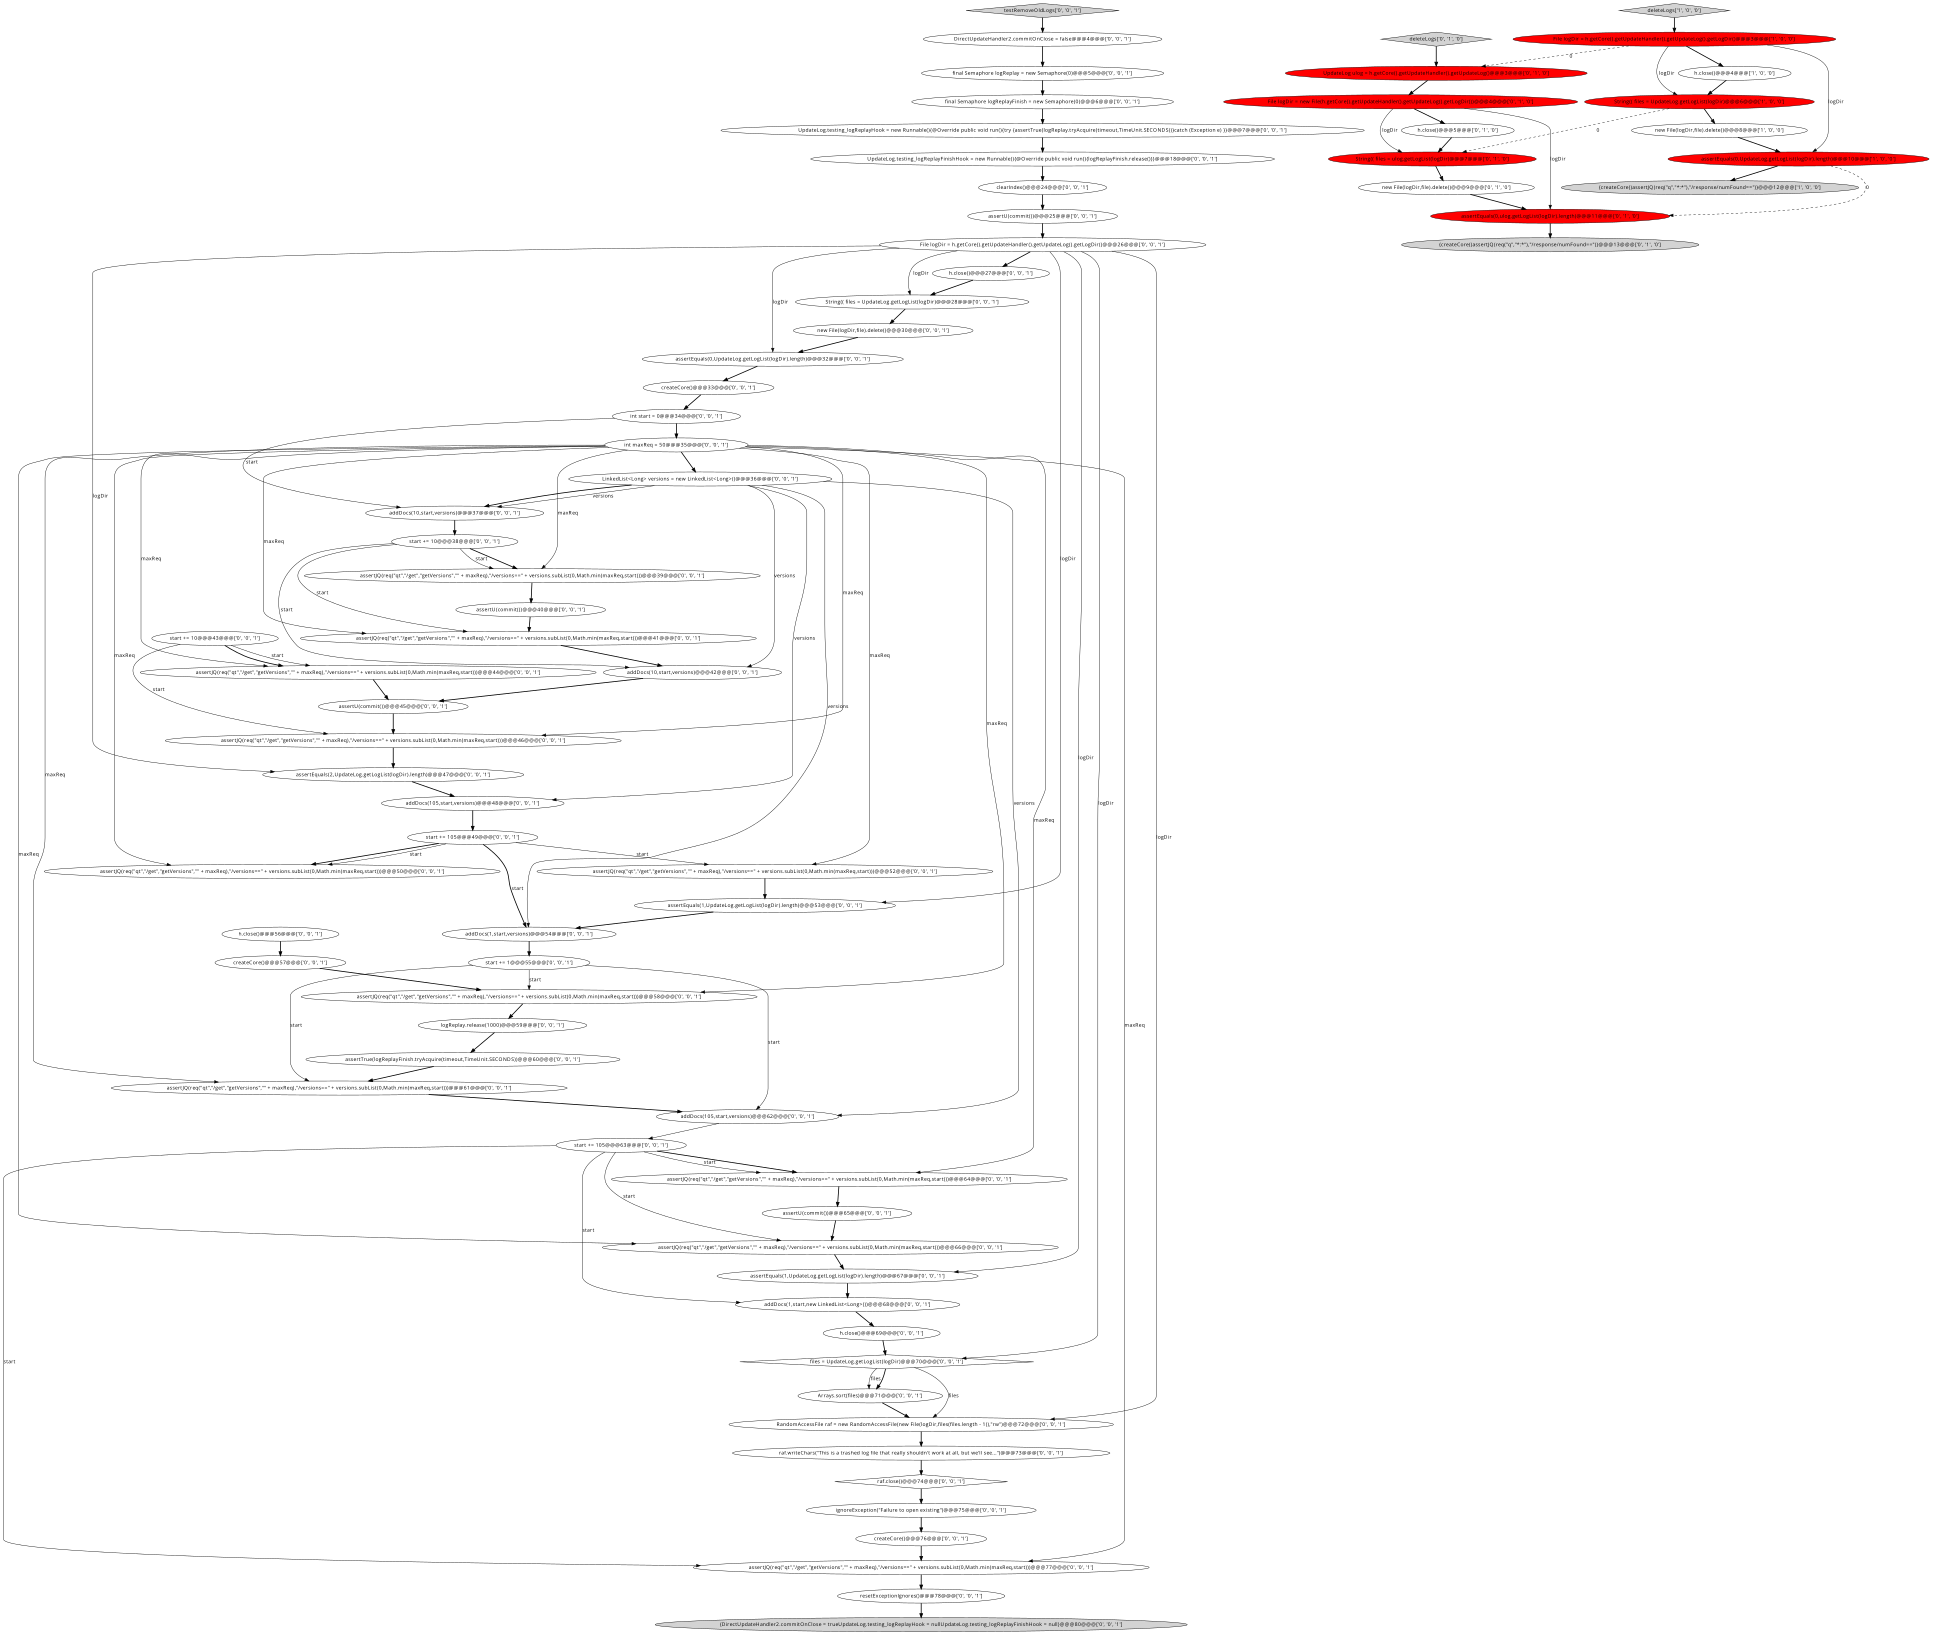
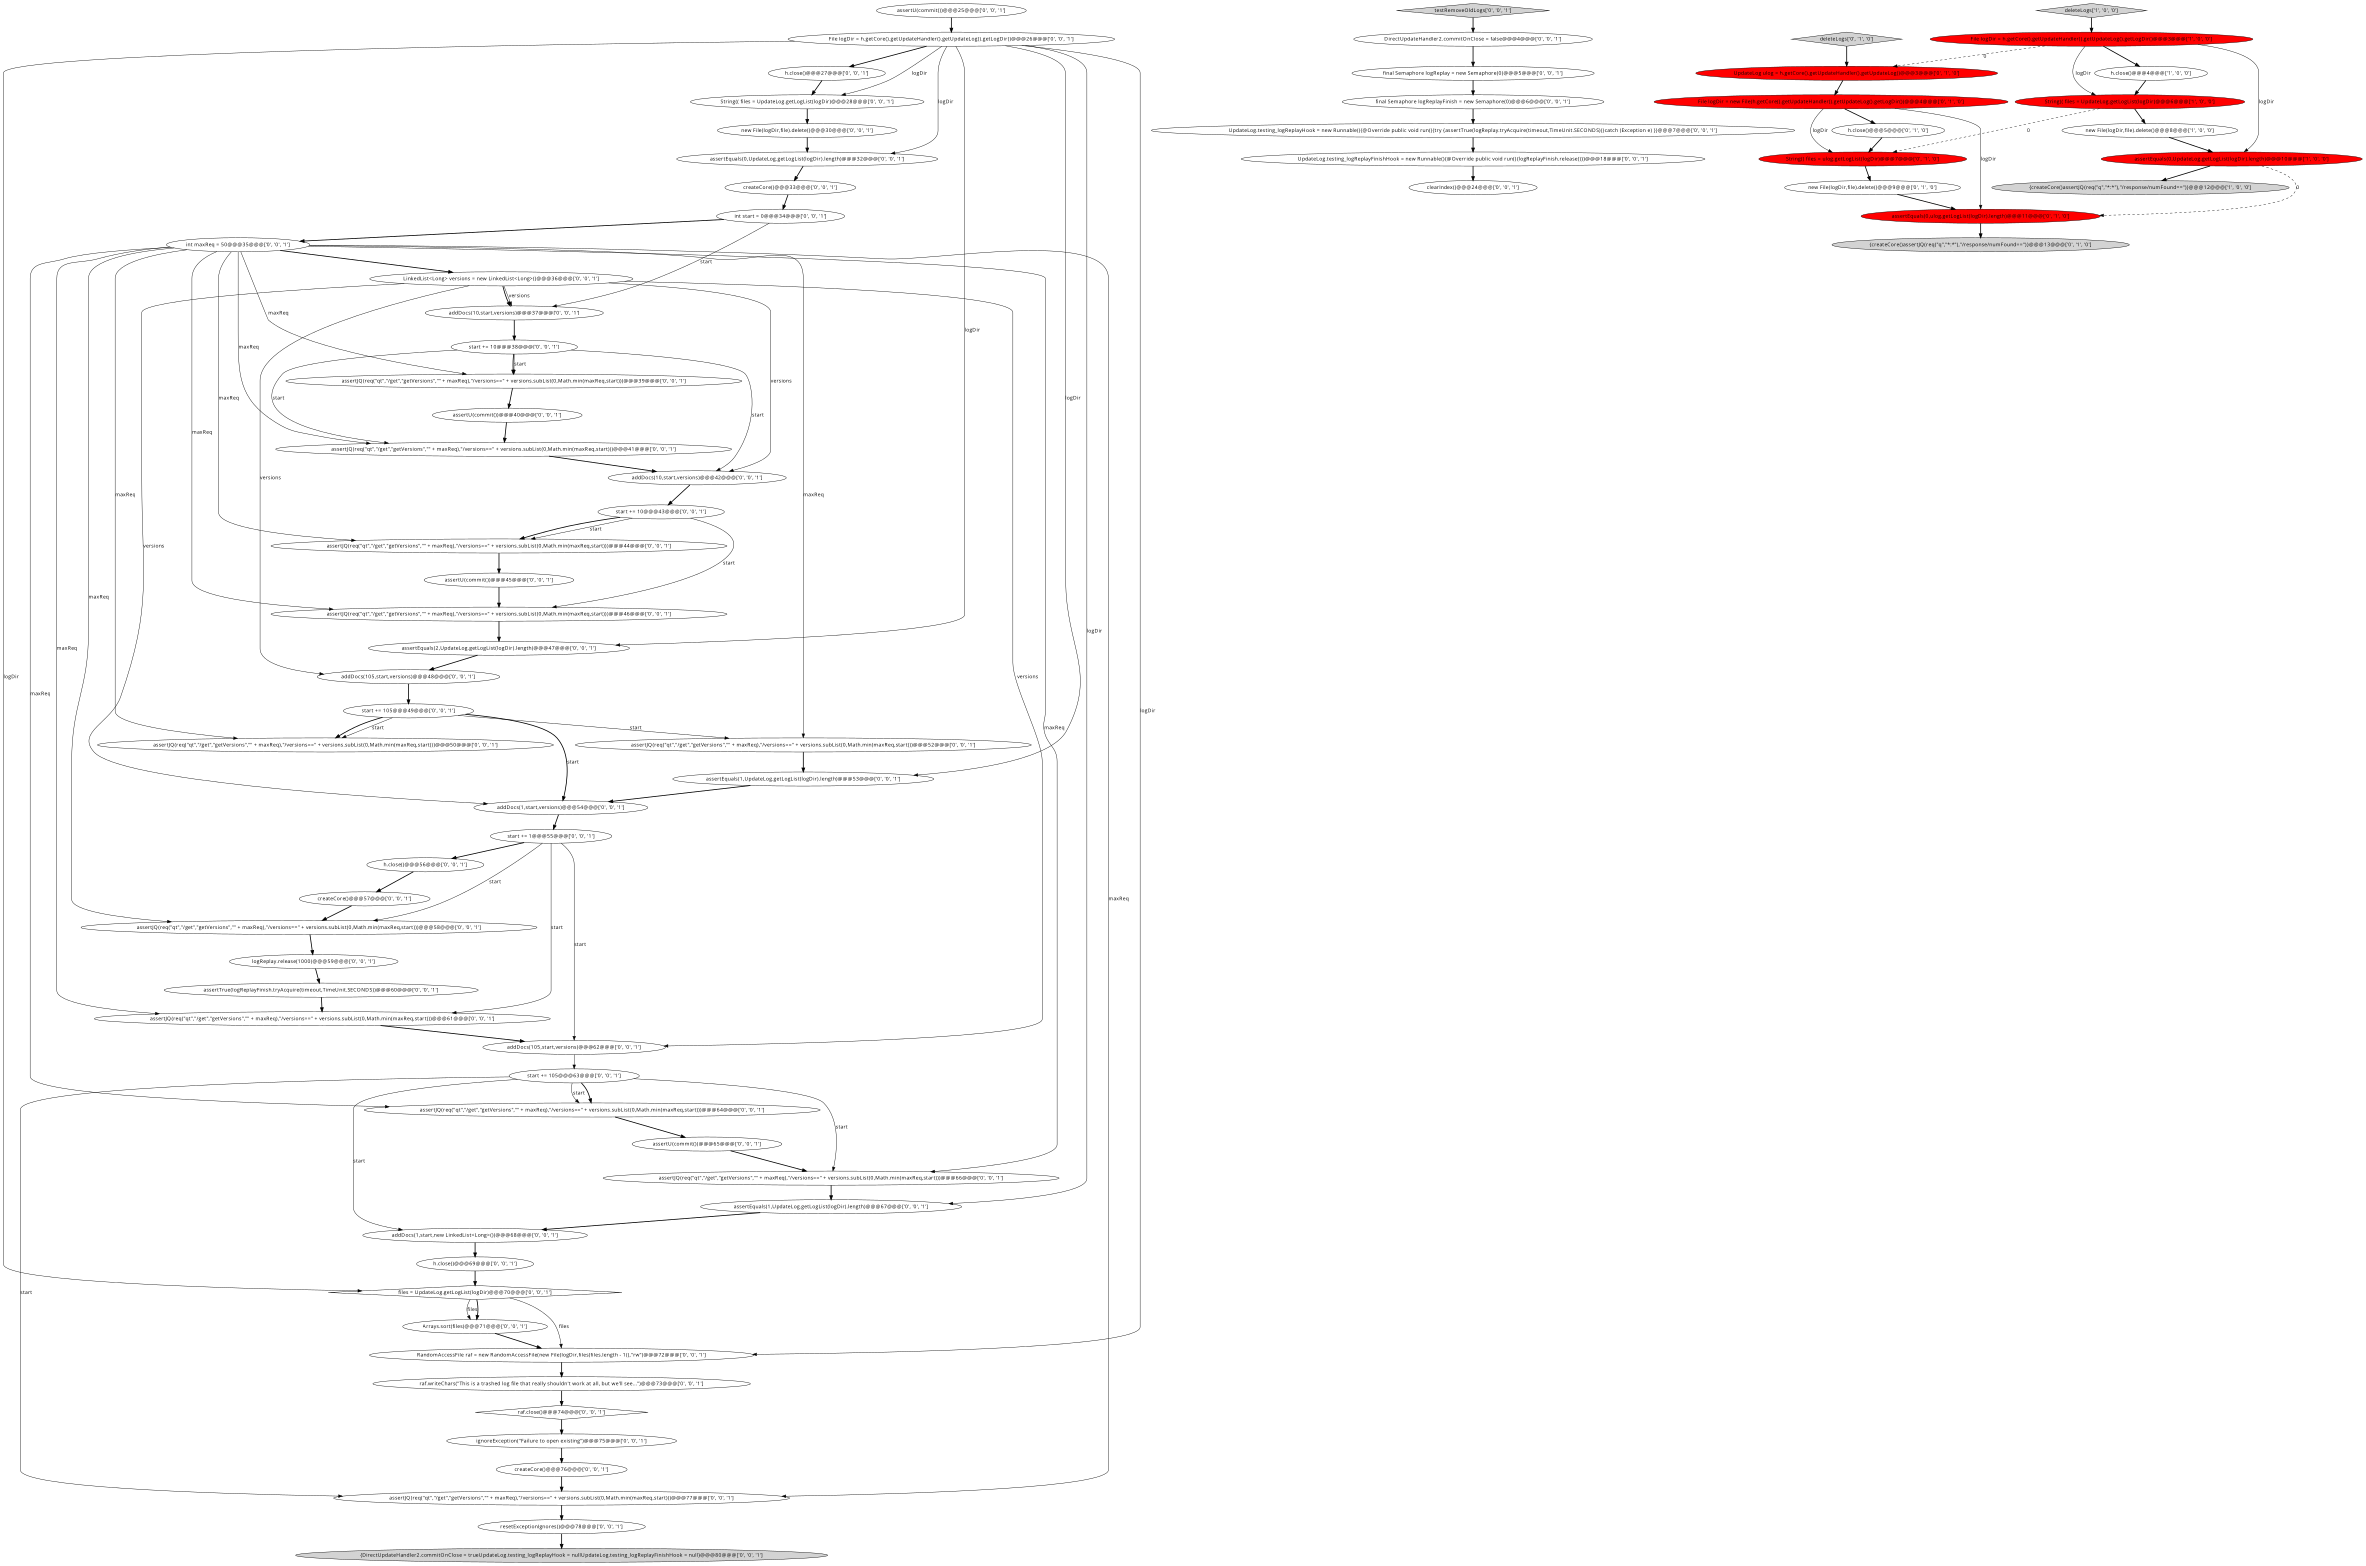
(1043, 200) -> none
(543, 689) -> (681, 494)
none -> (490, 850)
